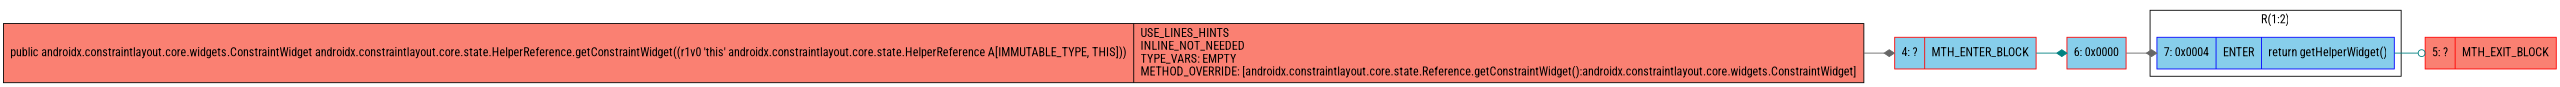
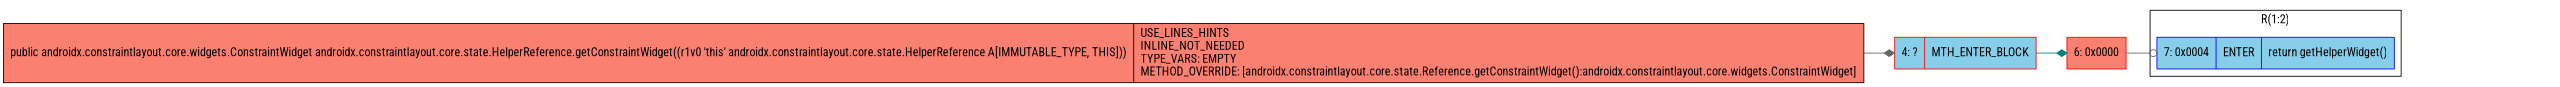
(2097, 53) -> (2097, 53)
(2138, 53) -> (2138, 53)
(2491, 53) -> none
